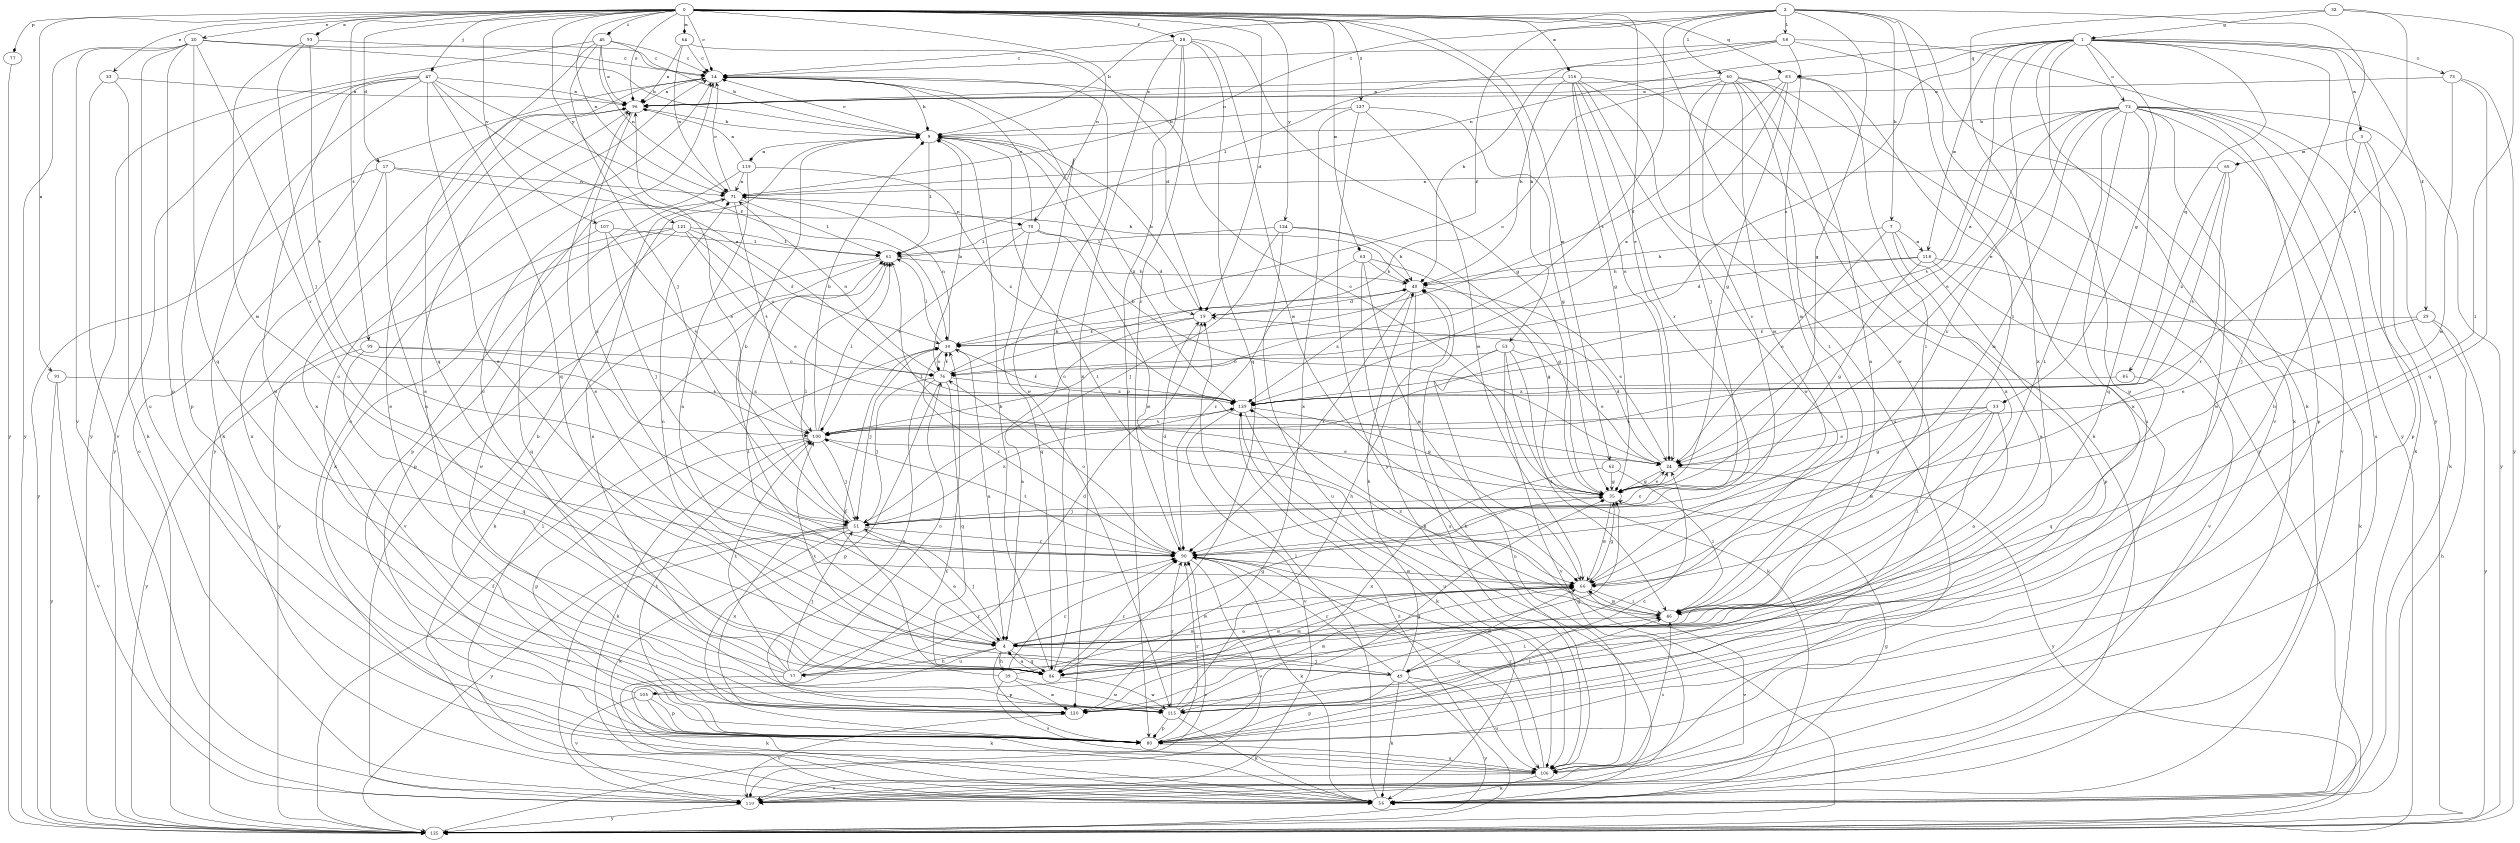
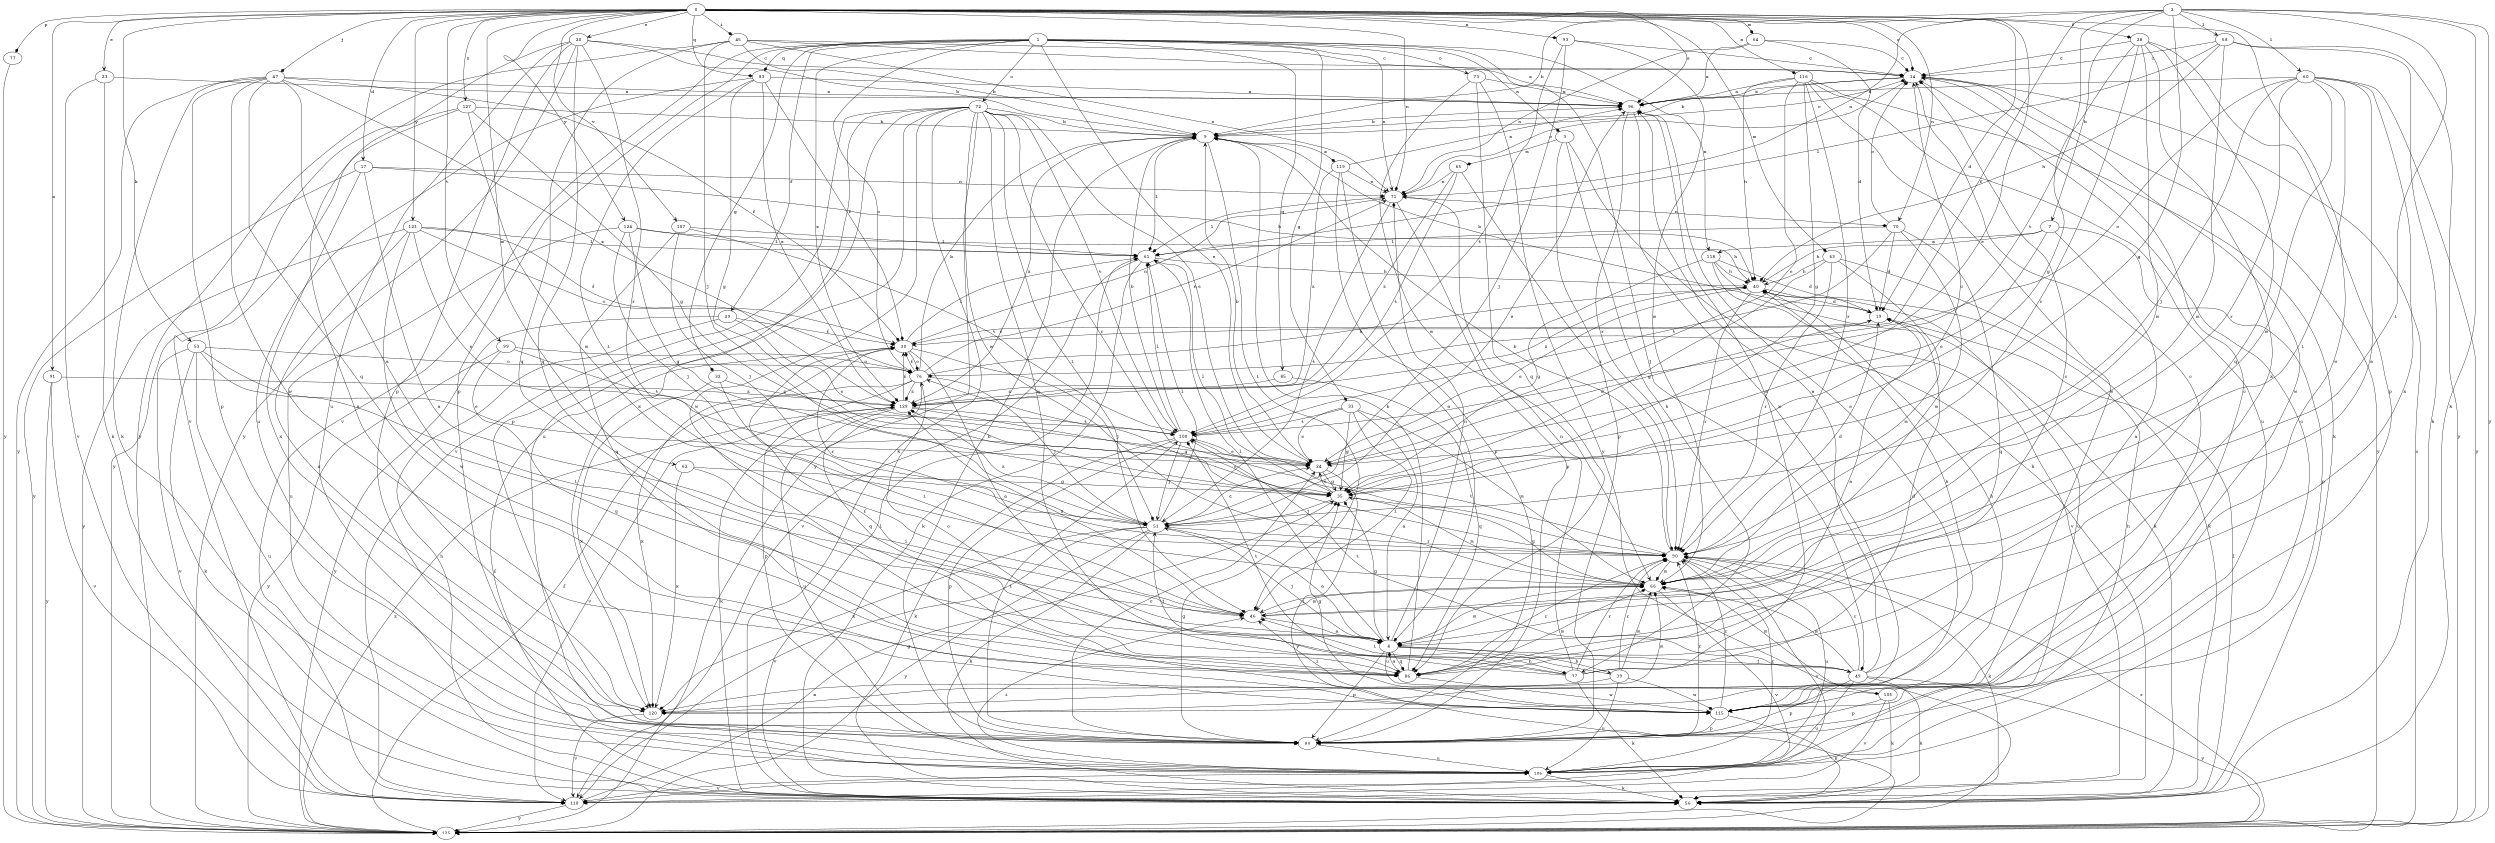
(2210, 24) -> (772, 134)
(764, 319) -> (1307, 373)
